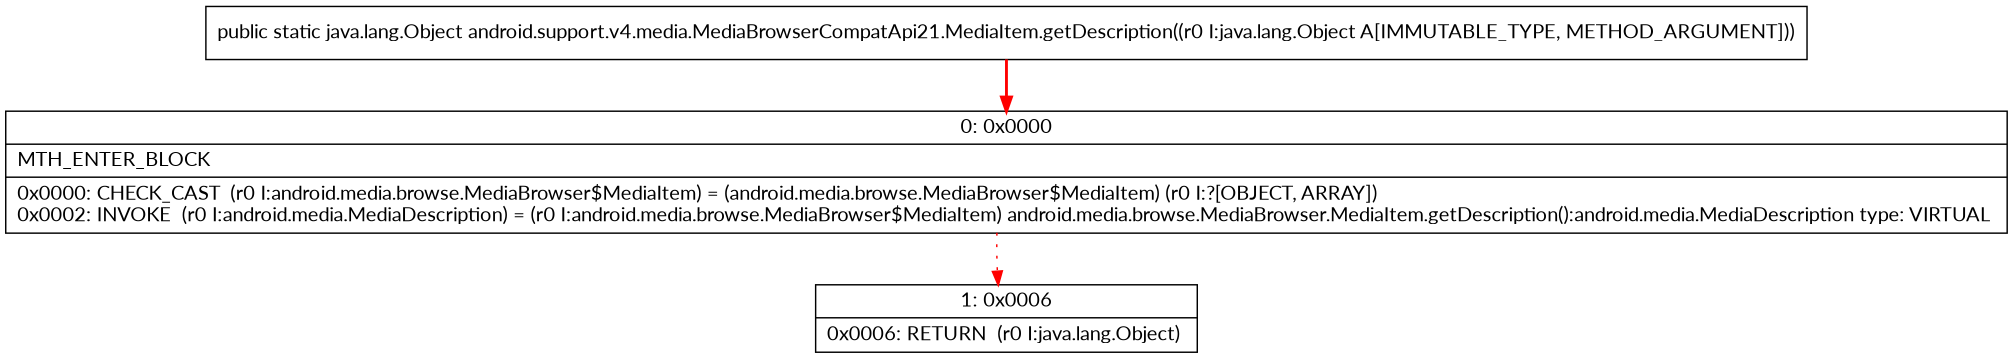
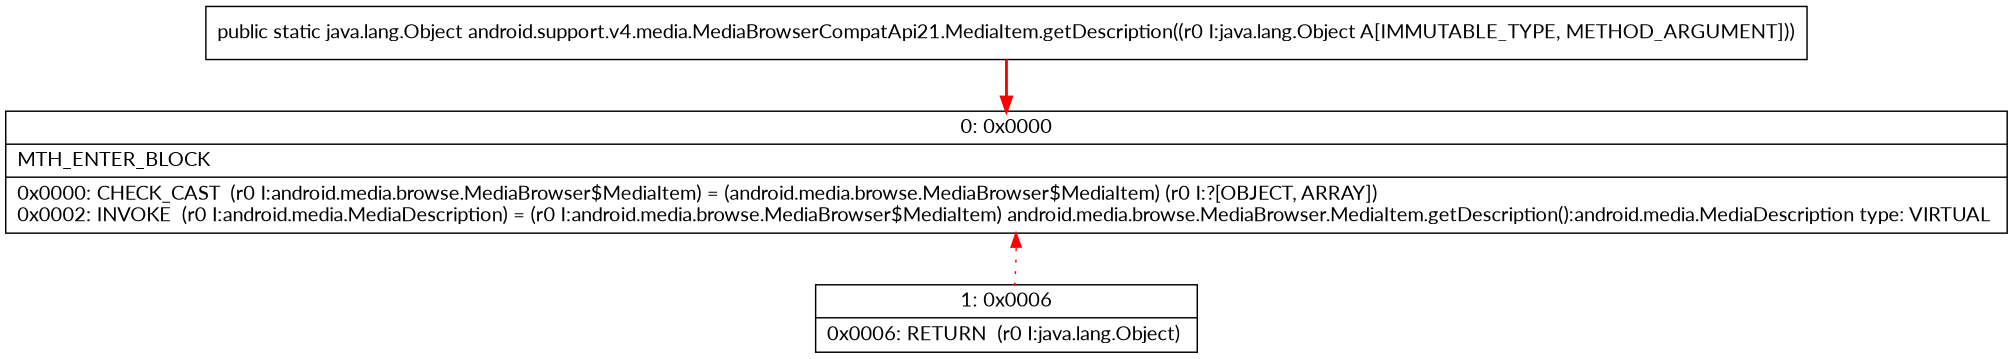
(997, 252) -> (1016, 266)
